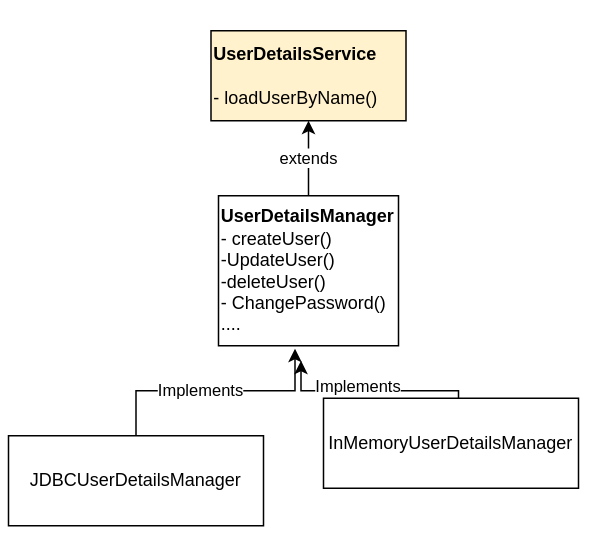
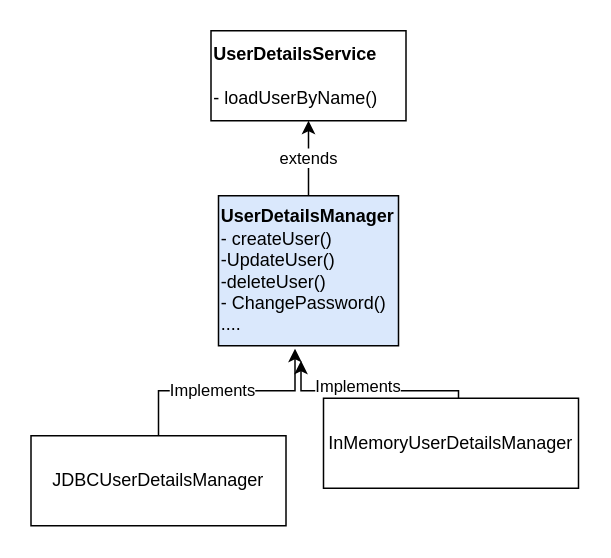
(308, 76) -> (308, 76)
(308, 271) -> (308, 271)
(136, 481) -> (158, 481)
